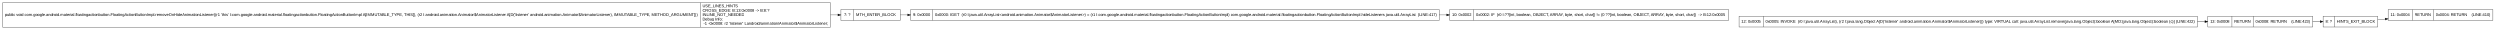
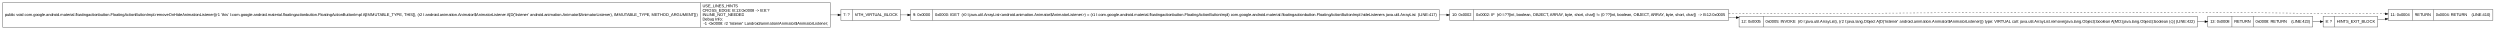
none -> (2057, 12)
(876, 15) -> (876, 15)
none -> (1732, 17)
